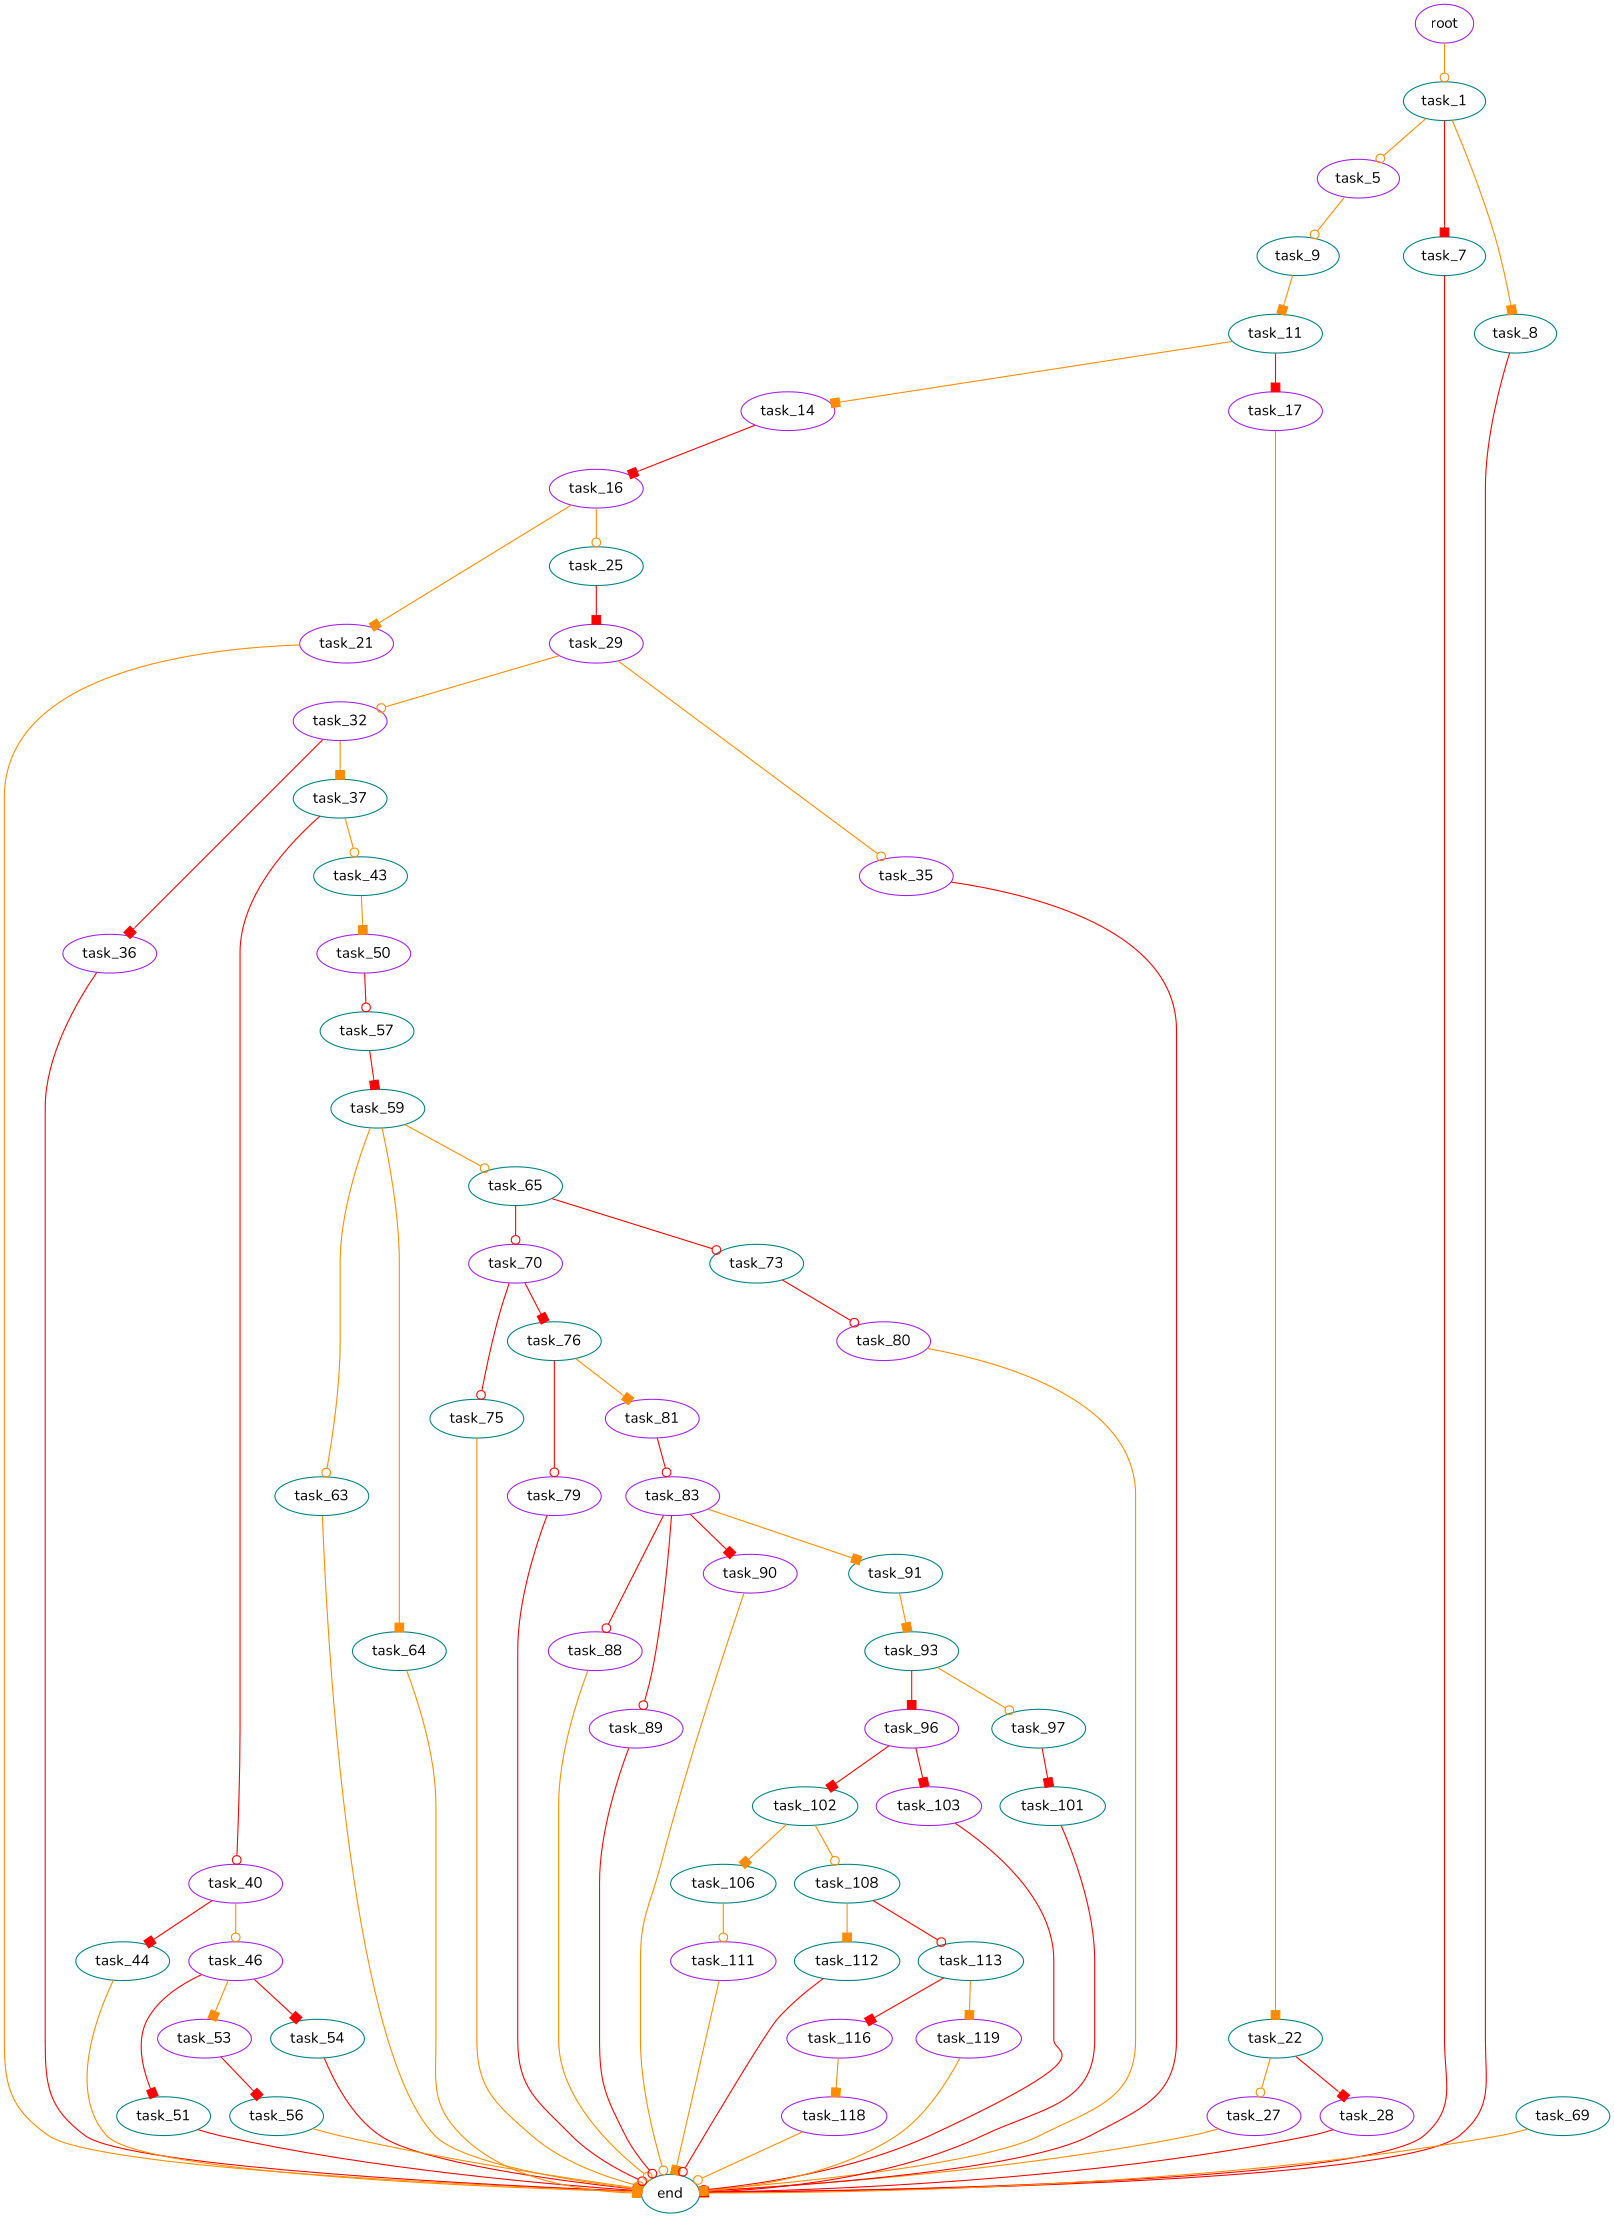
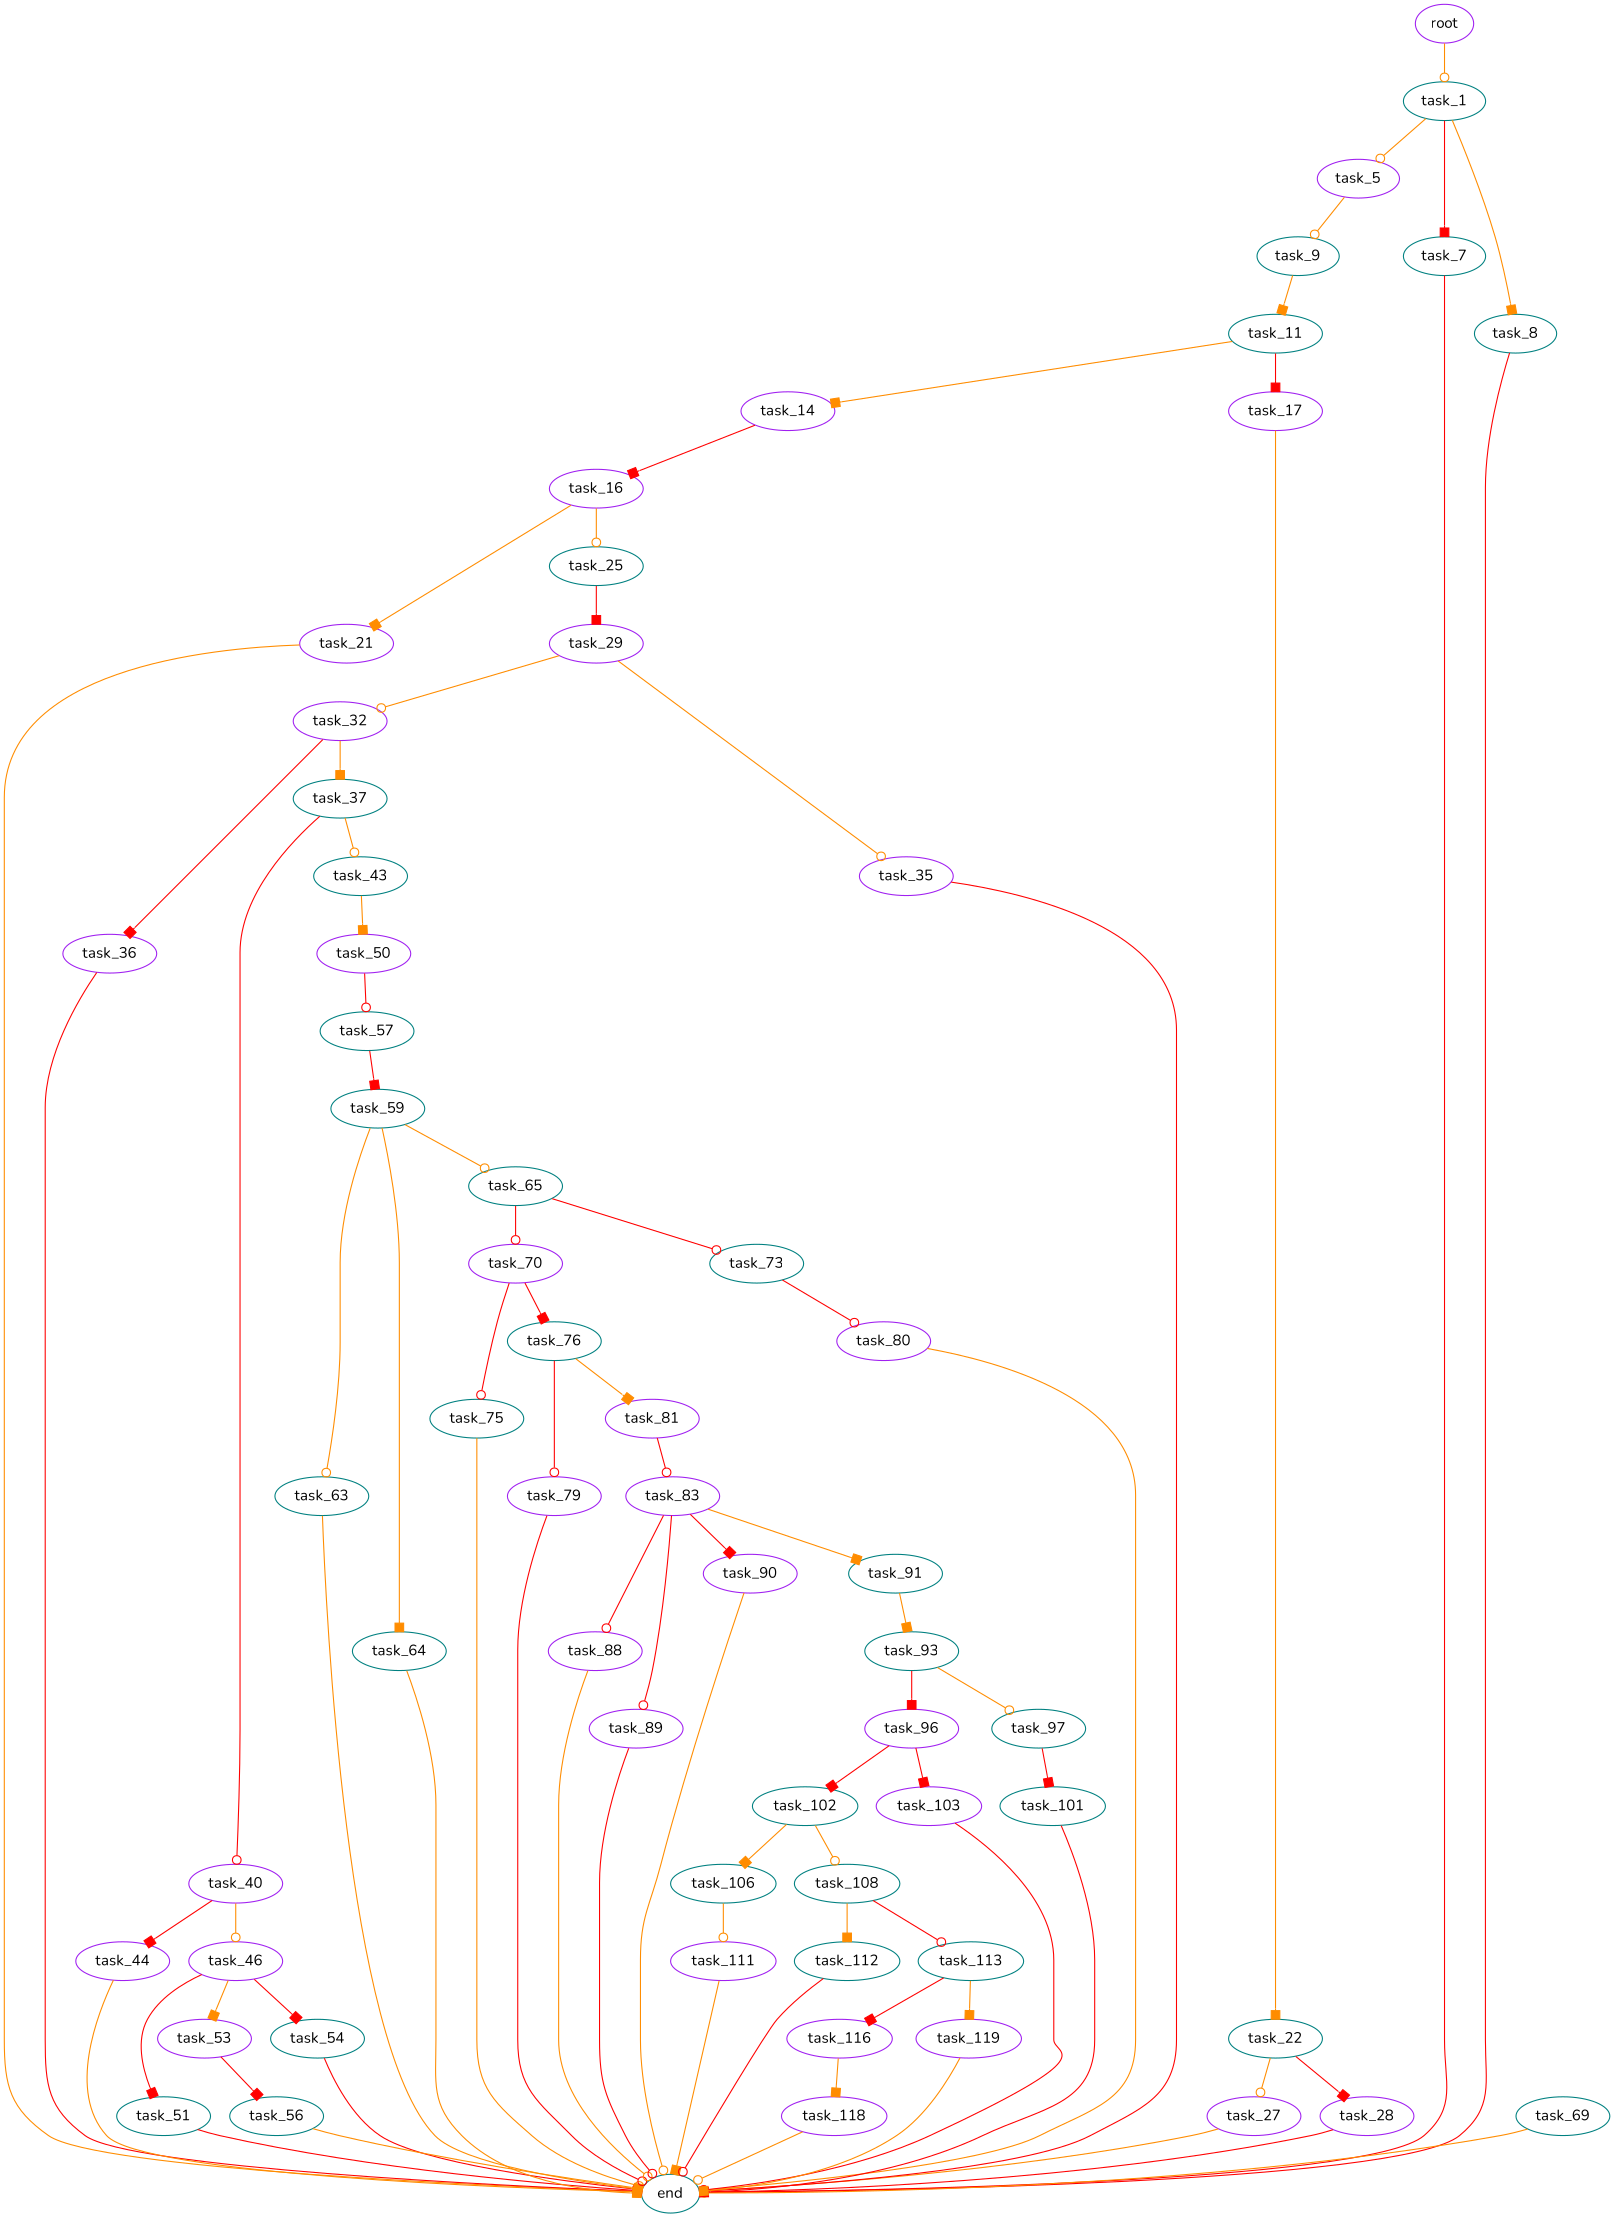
(123, 1961) -> (123, 1961)
